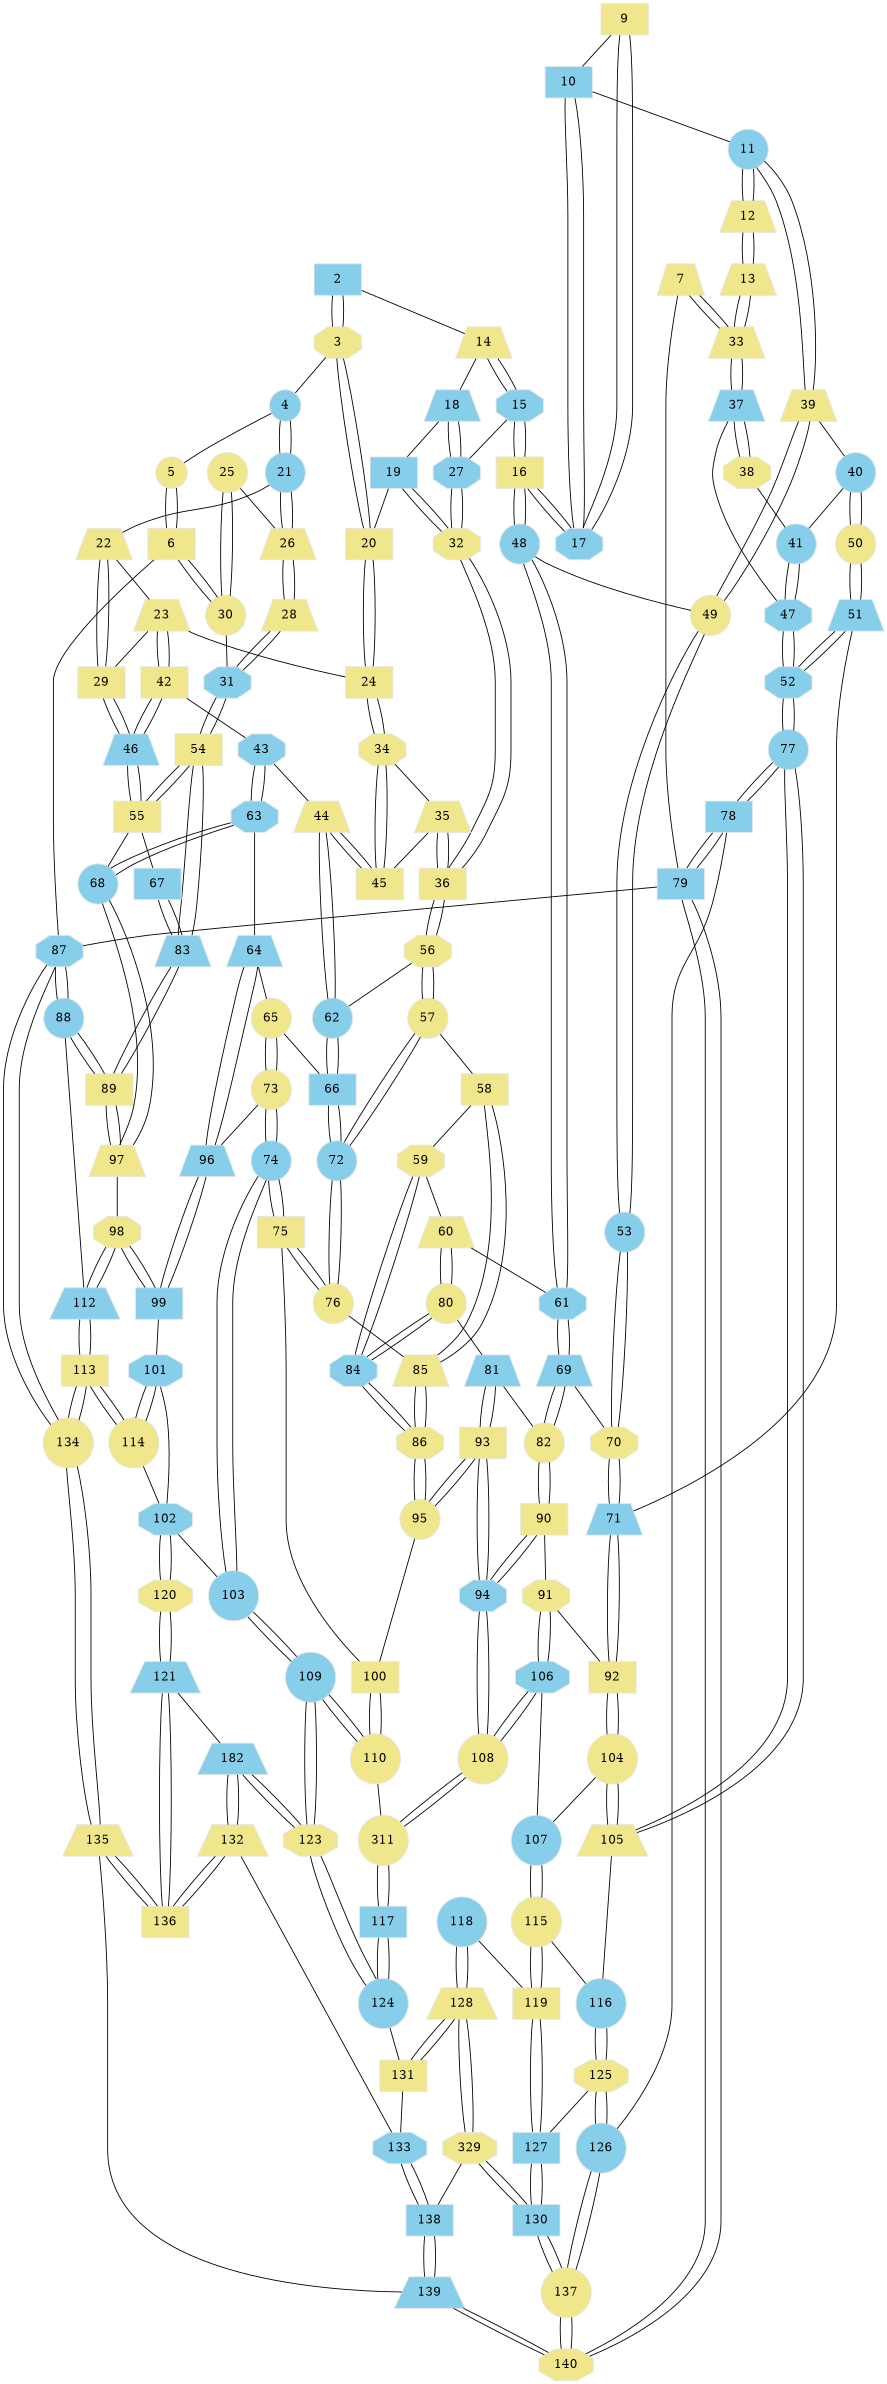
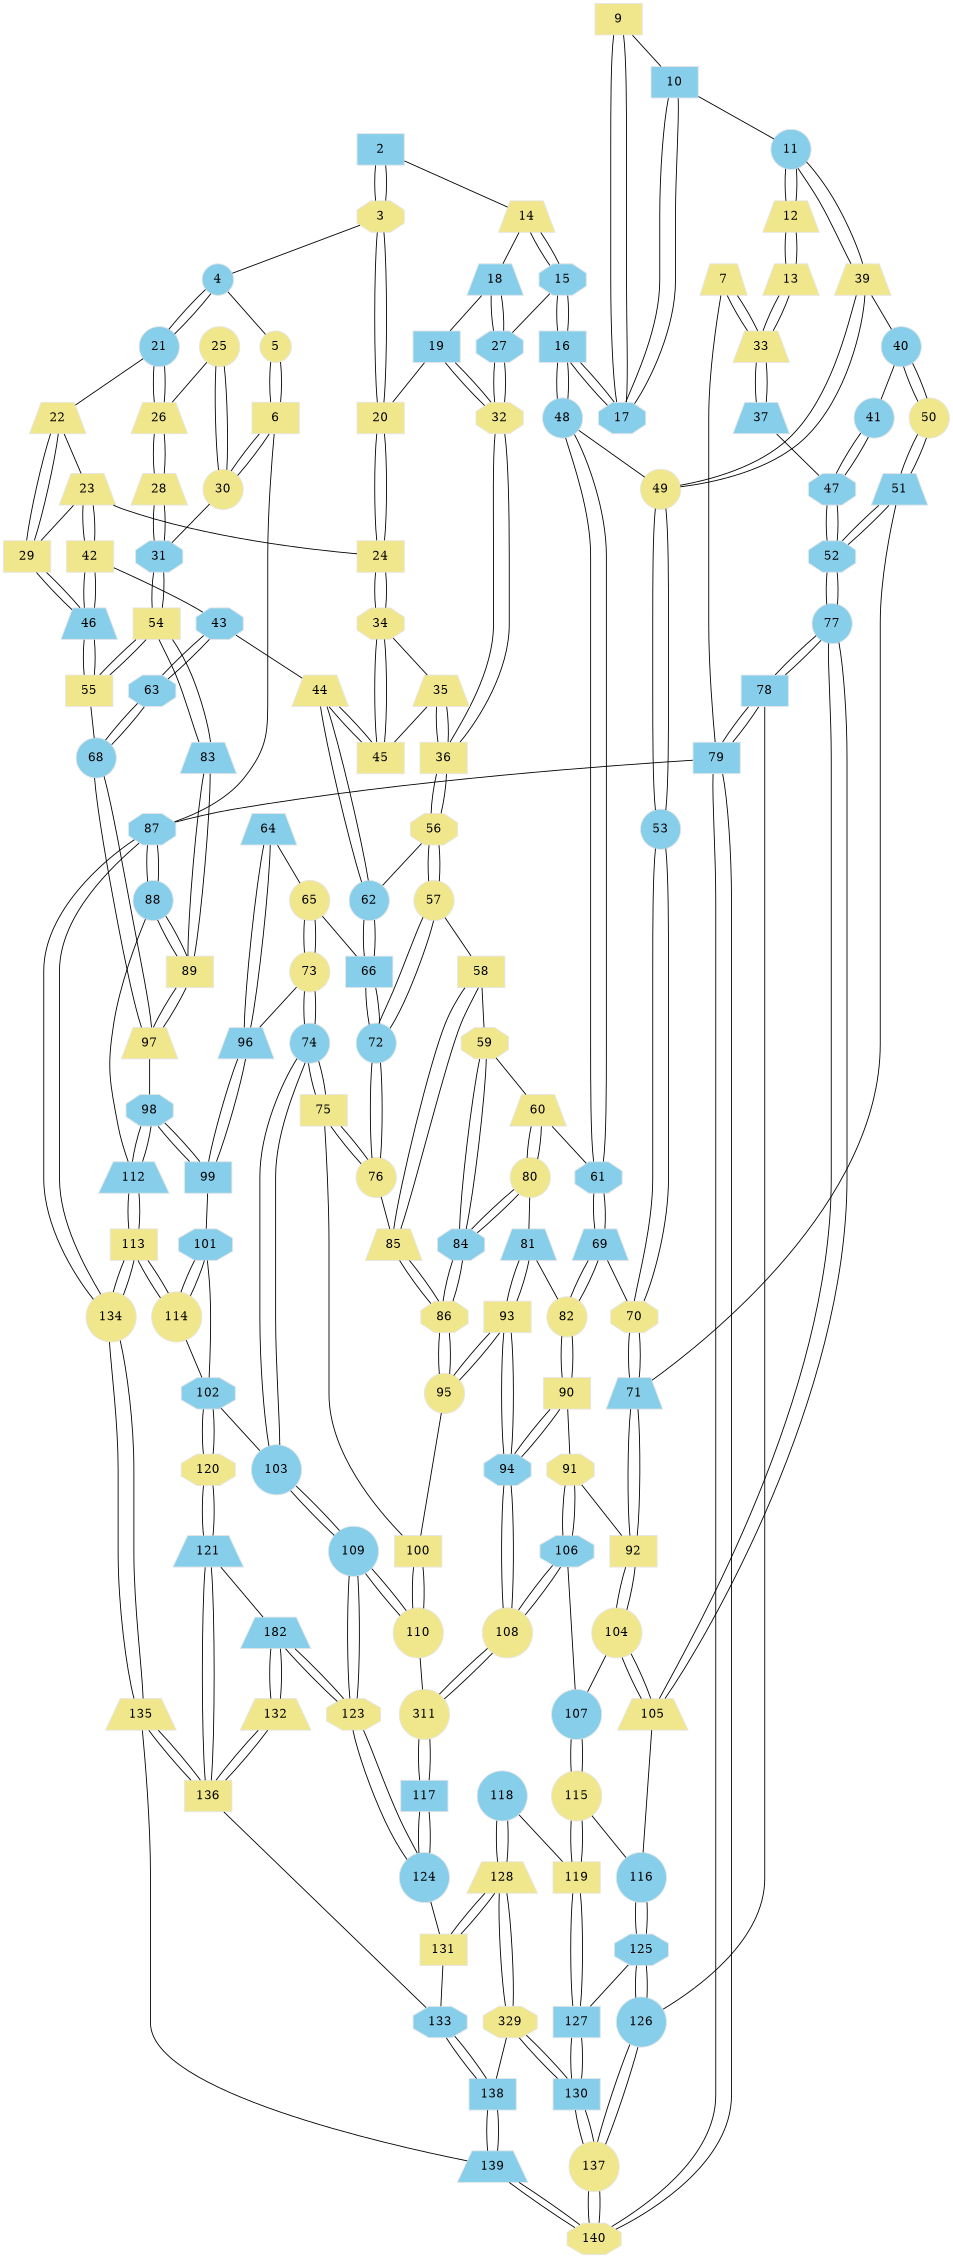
(520, 473) -> (563, 347)
(747, 473) -> none
(158, 884) -> none
(255, 884) -> none
(117, 1232) -> (150, 1110)
(316, 1994) -> (325, 1910)
(601, 2076) -> (641, 1950)
